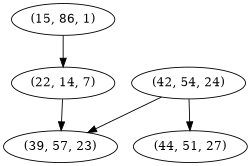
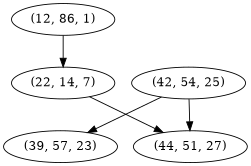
(63, 19) -> (63, 19)
(189, 83) -> (189, 83)
(62, 111) -> (119, 111)
